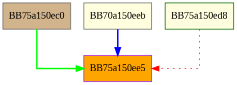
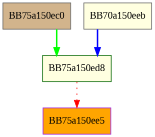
(118, 39) -> (98, 39)
(37, 69) -> (57, 39)
